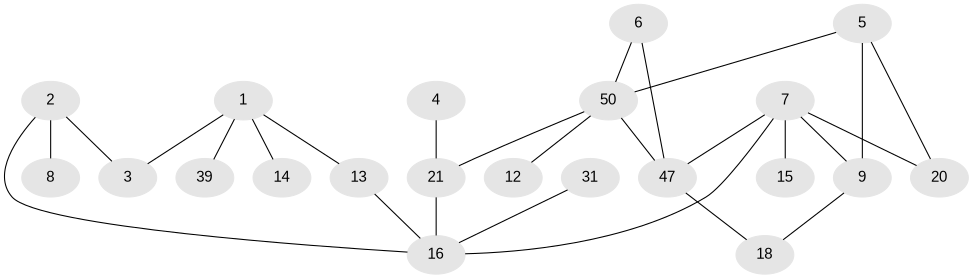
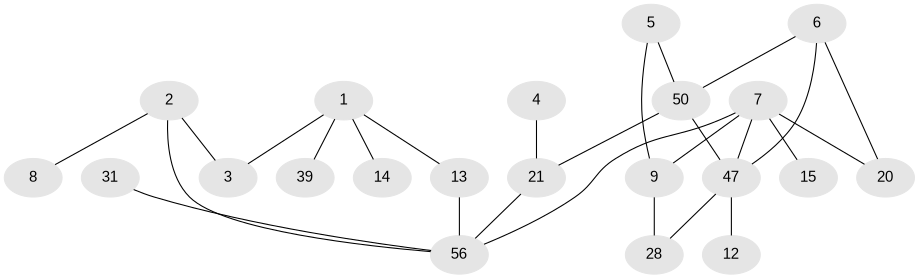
(901, 101) -> (851, 101)
(561, 139) -> (731, 216)
(436, 255) -> (459, 255)
(765, 255) -> (654, 255)
